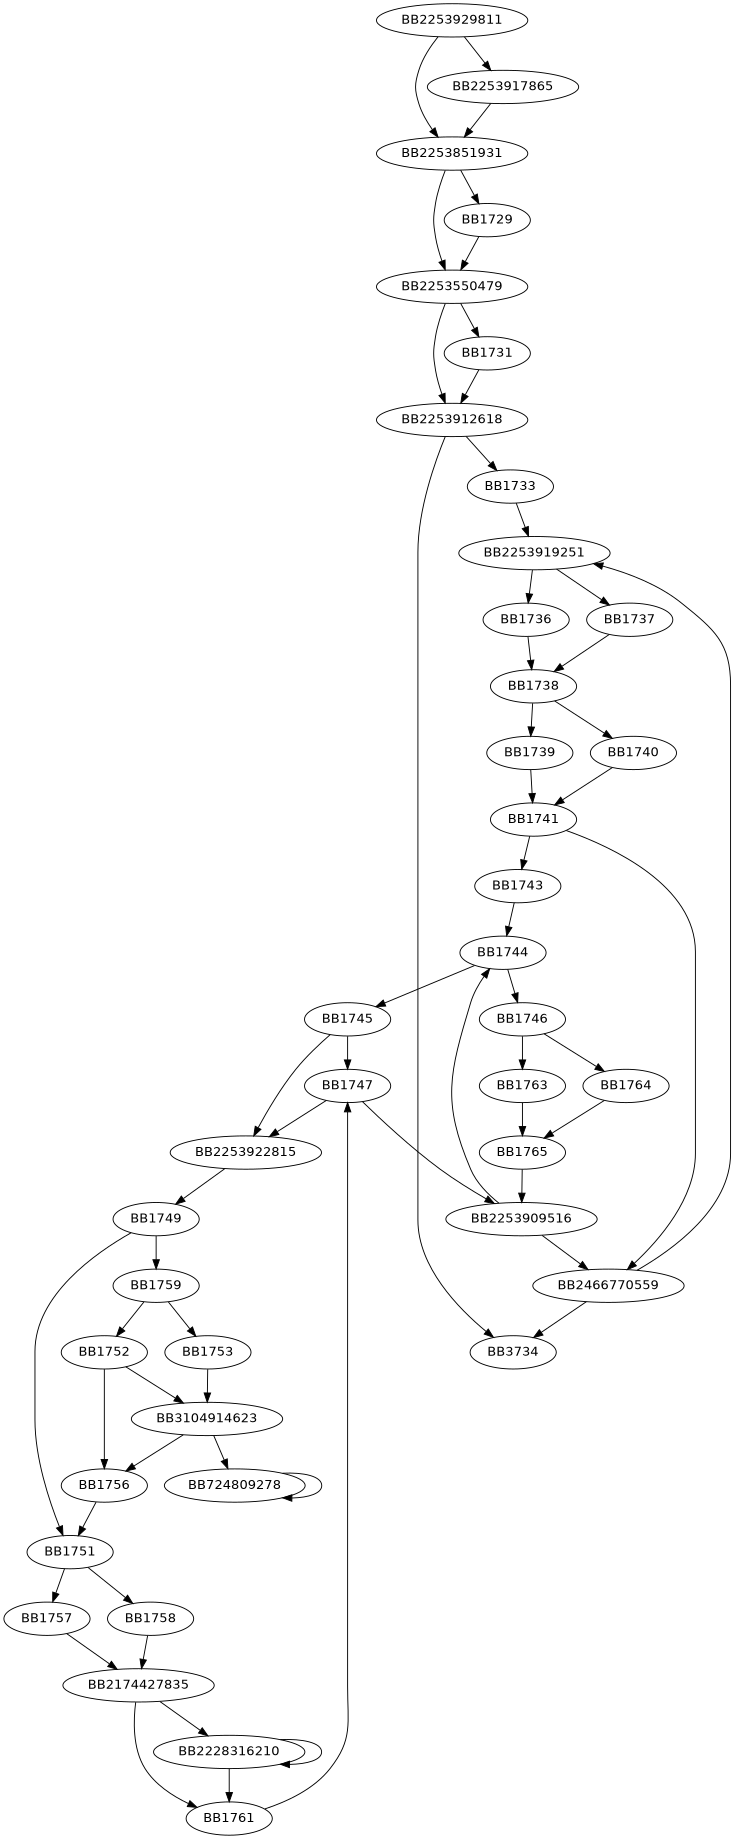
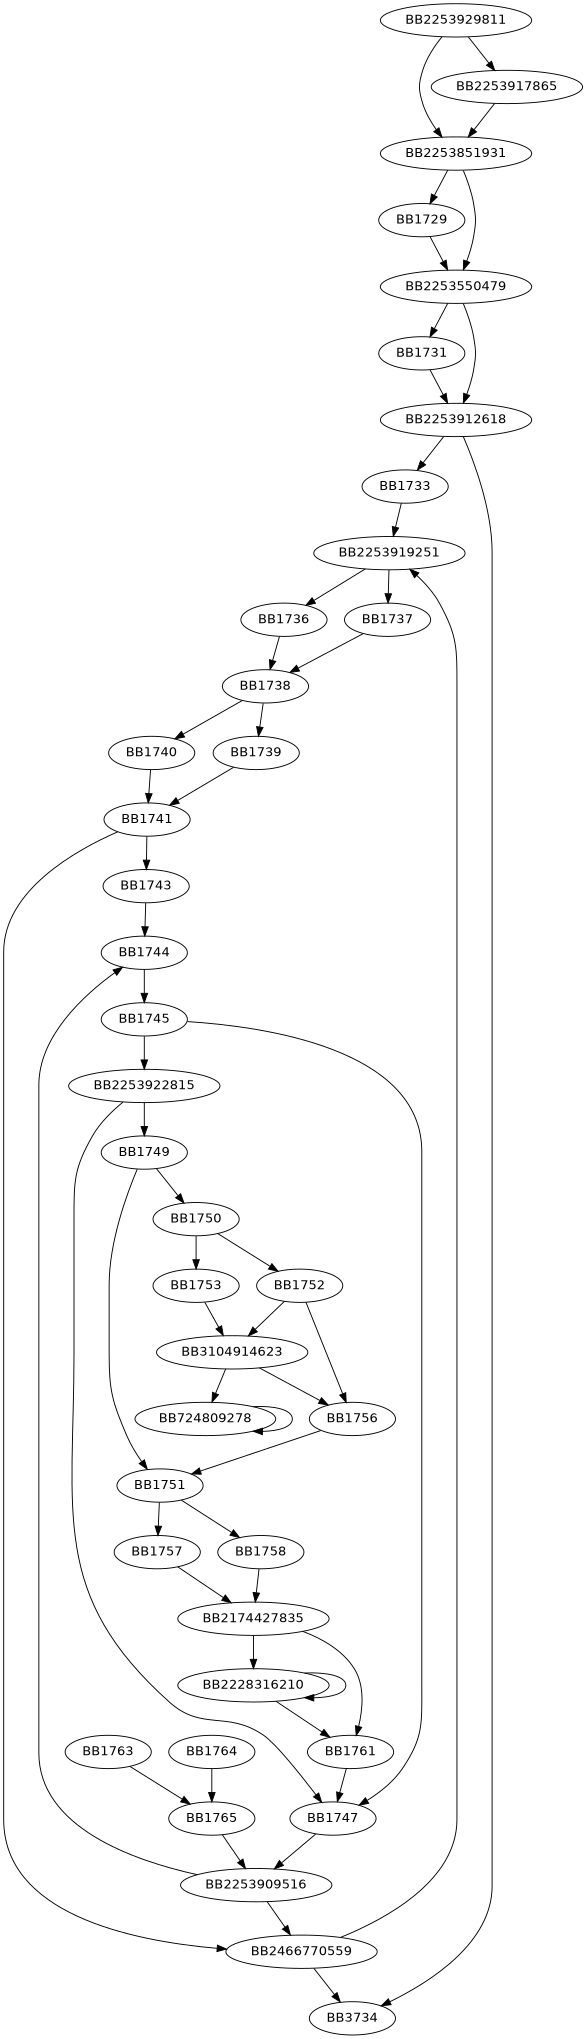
(522, 1019) -> none
(302, 1116) -> (73, 1500)
(156, 1286) -> (196, 1219)
